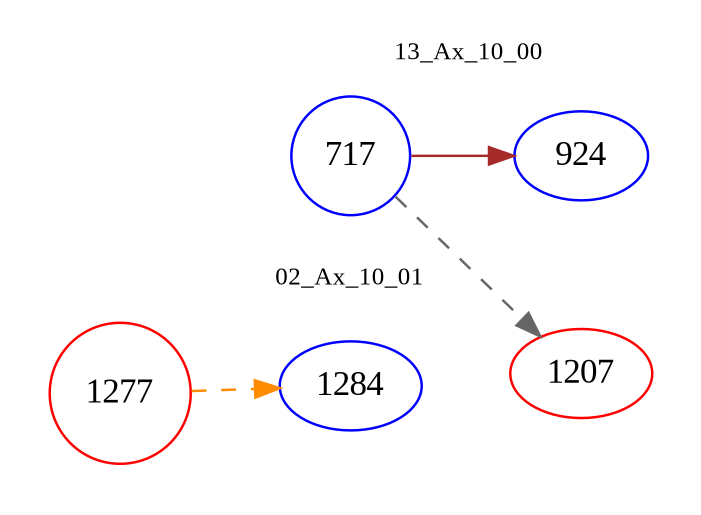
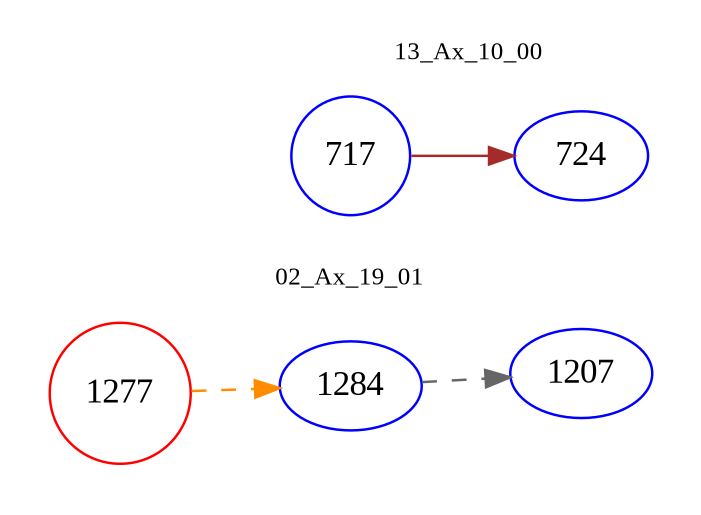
(581, 156) -> (581, 156)
(472, 270) -> (454, 380)
(351, 278) -> (351, 278)
(581, 374) -> (581, 374)
